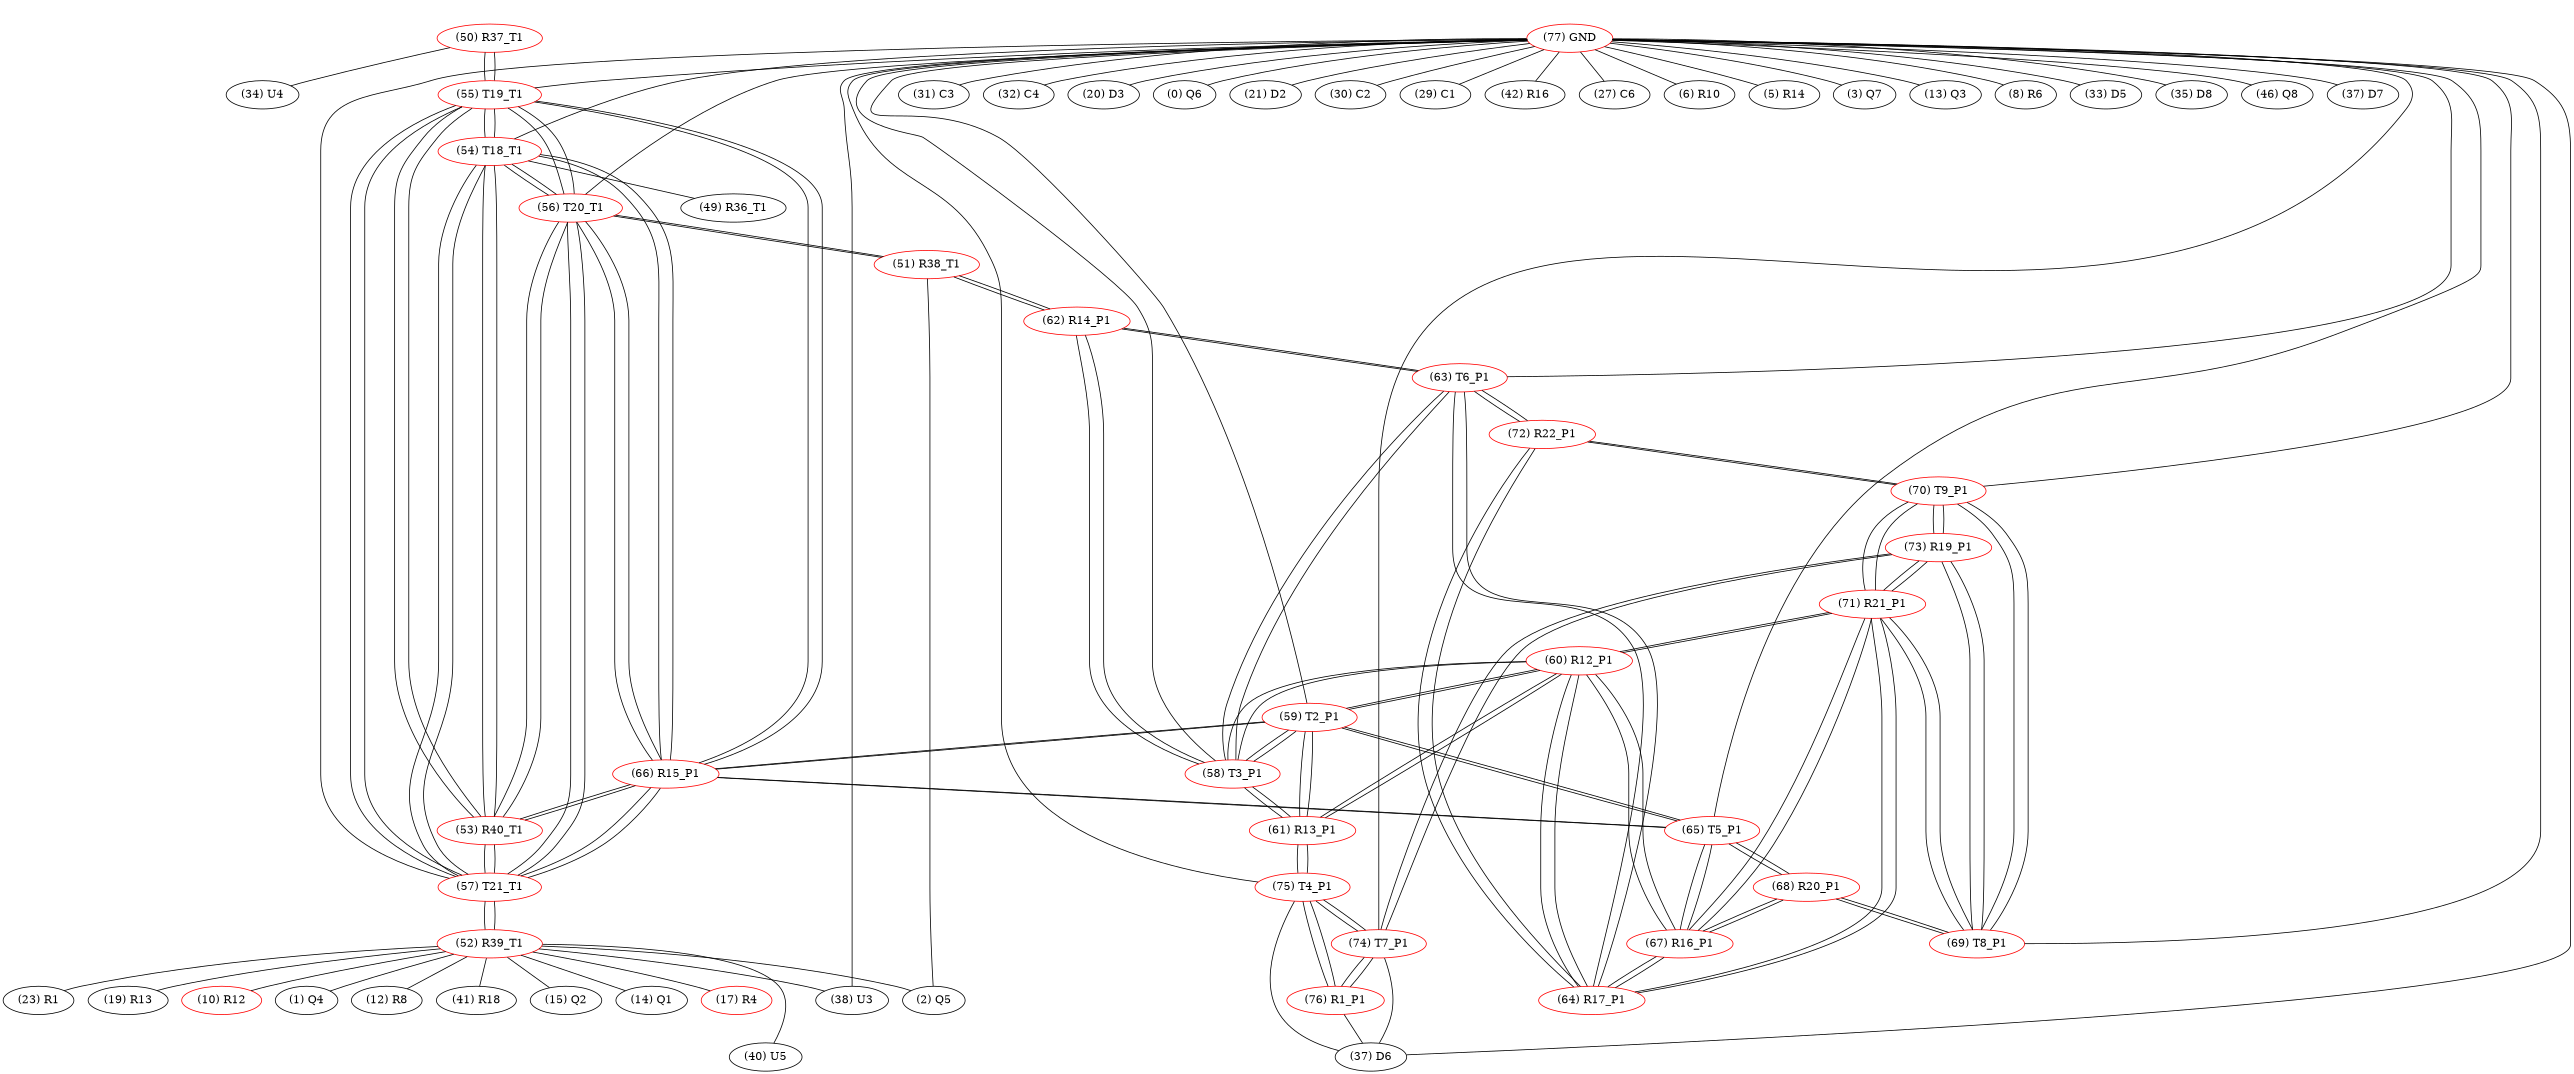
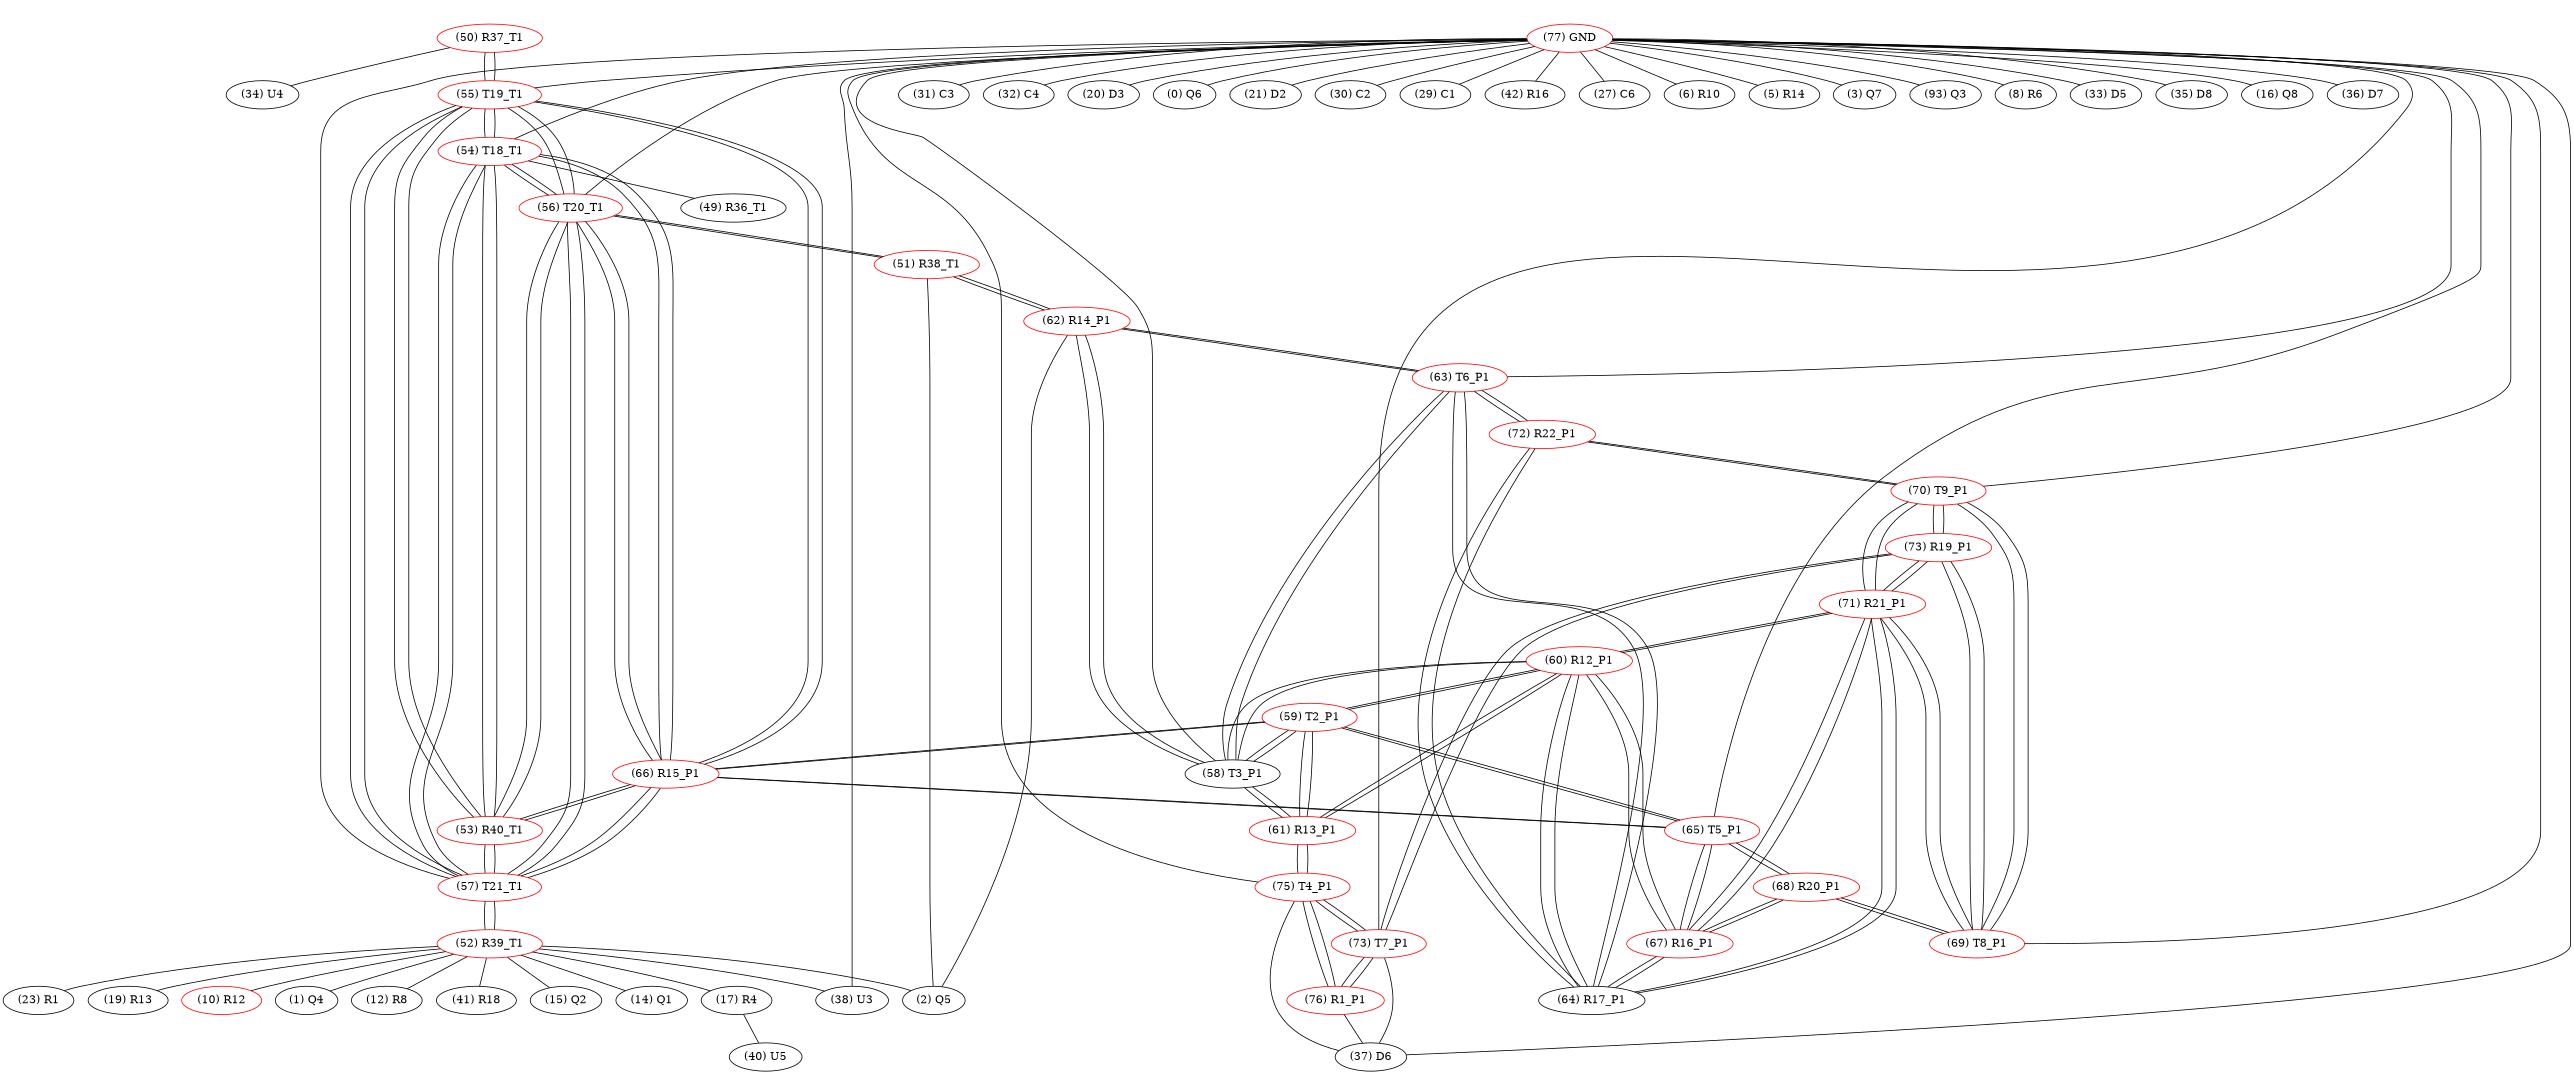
(1946, 95) -> (1946, 95)
(2277, 95) -> (2277, 95)
(2363, 95) -> (2363, 95)
(928, 117) -> none
none -> (1031, 666)
(1233, 774) -> (1233, 774)
(1379, 944) -> (1379, 944)
(746, 968) -> (751, 1029)
(737, 1000) -> (737, 1000)
(1592, 1000) -> (1592, 1000)
